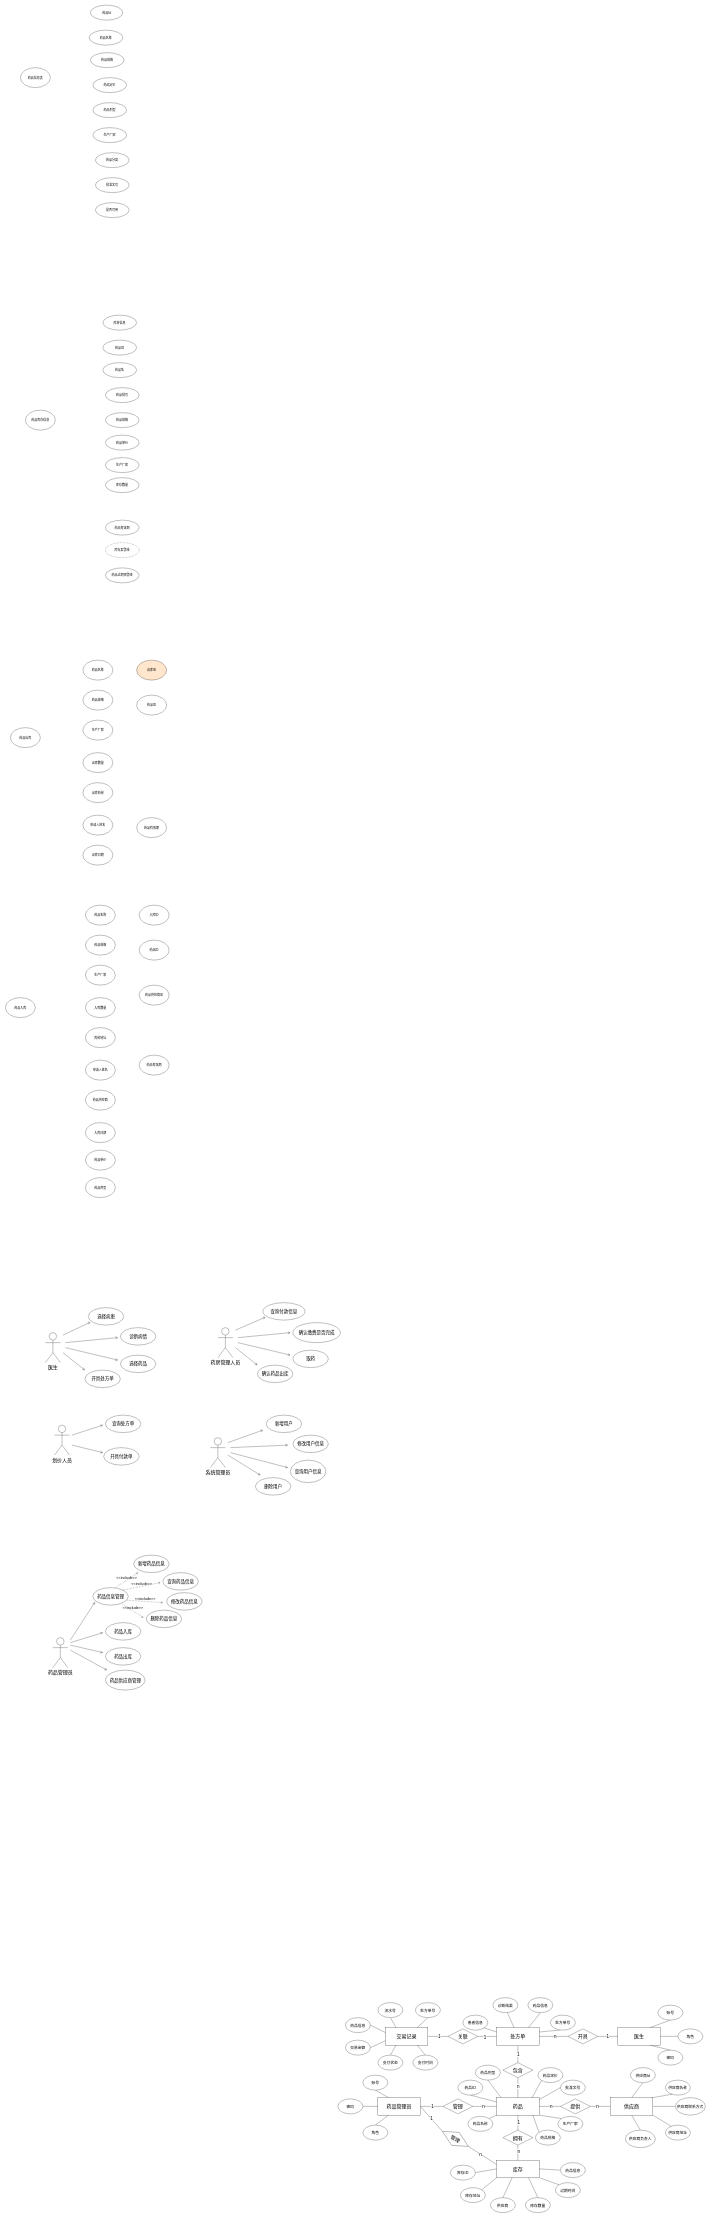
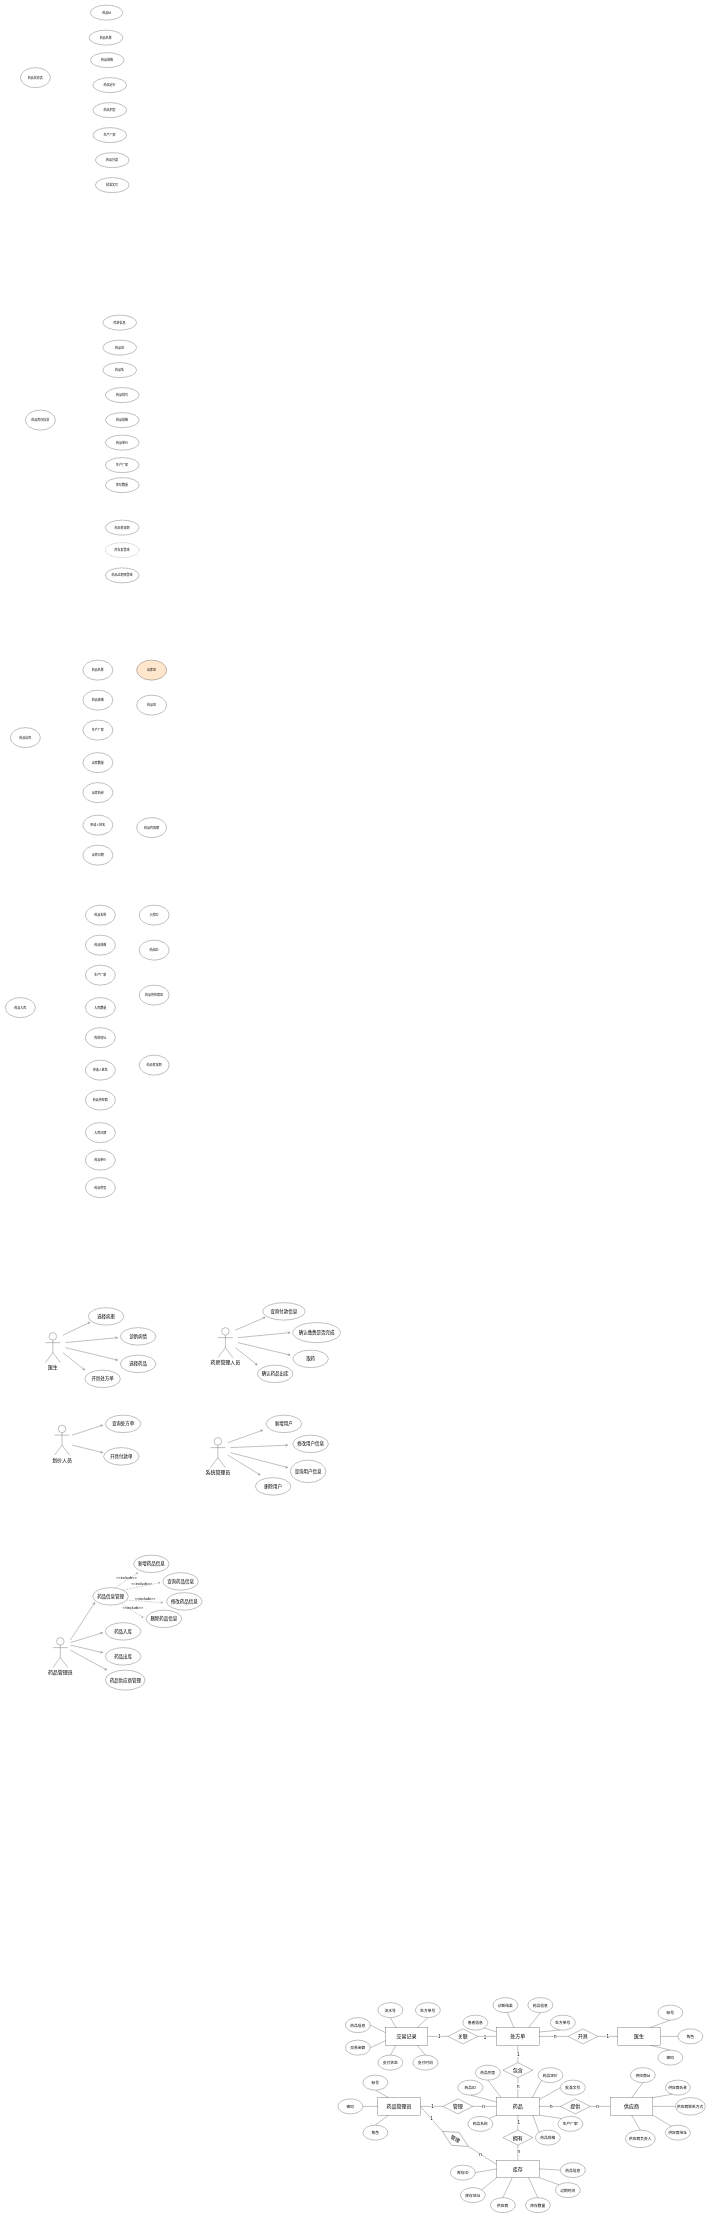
(112, 210) -> none
